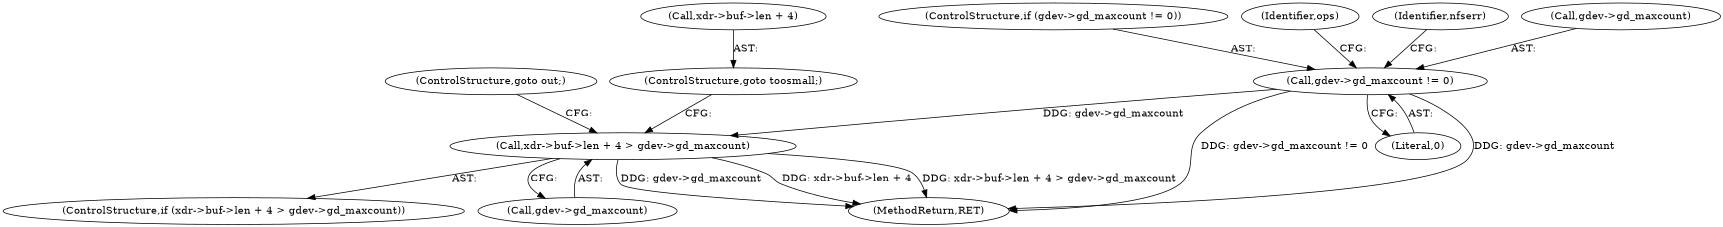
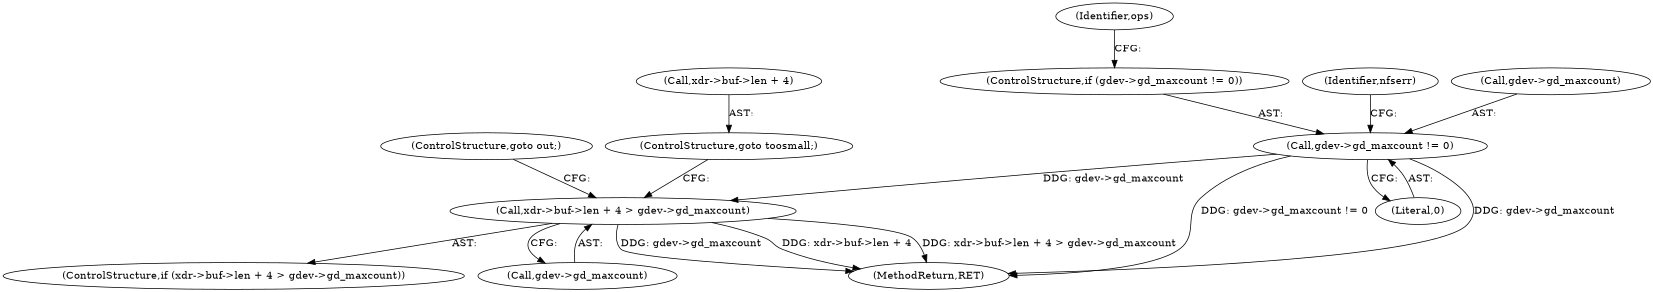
(1332, 46) -> (1115, 45)
